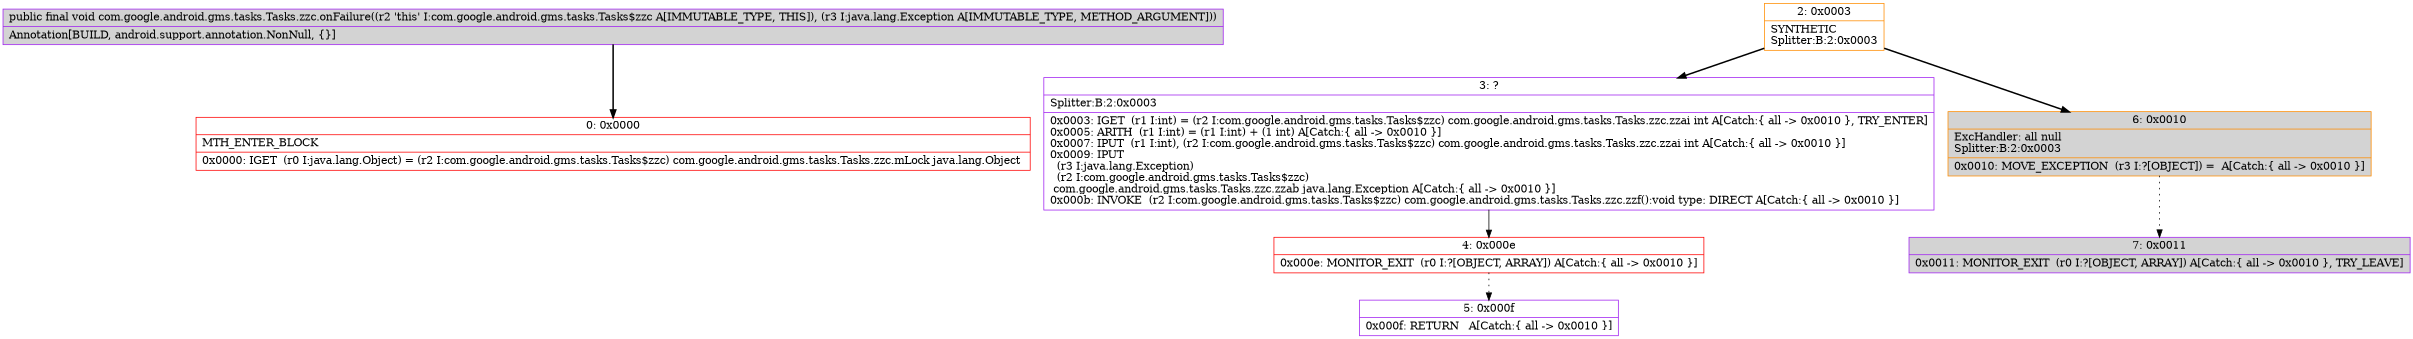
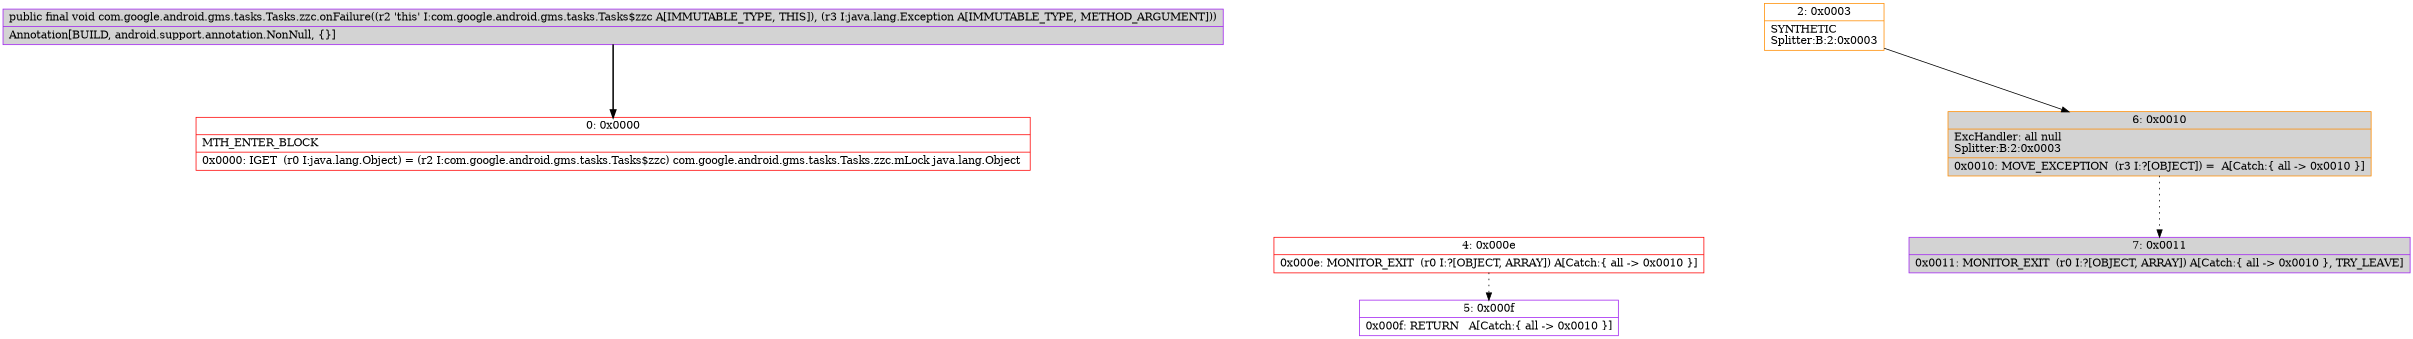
(1973, 79) -> (1973, 79)
(1489, 144) -> none
